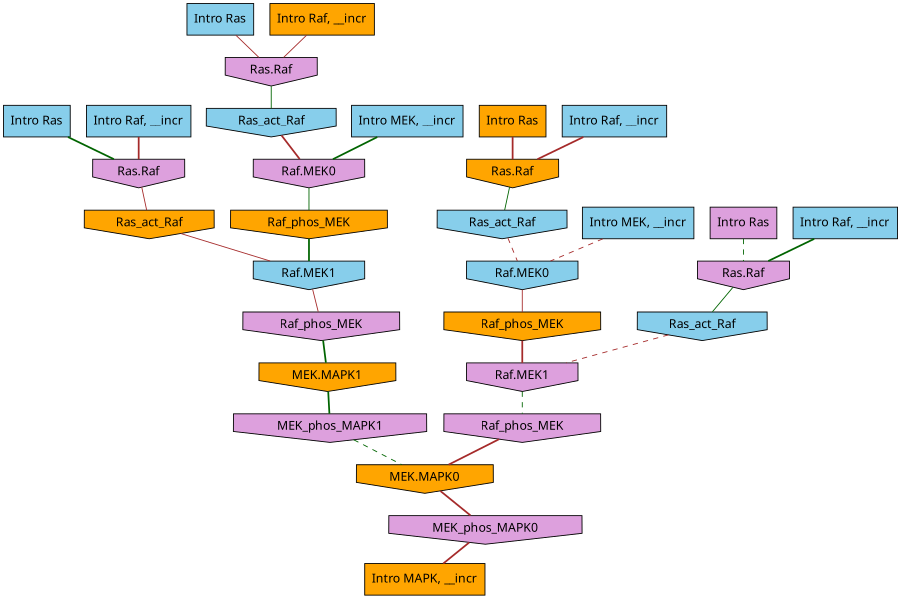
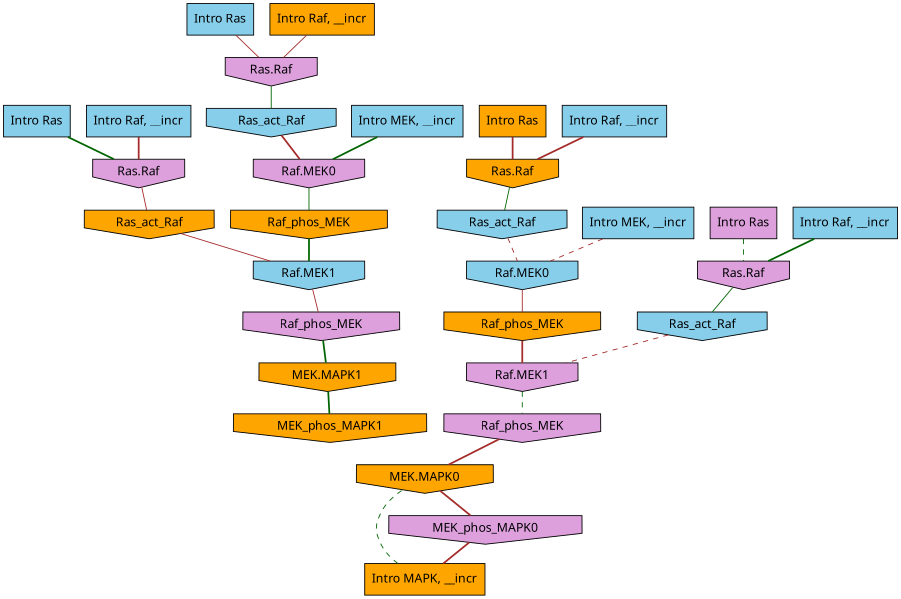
(330, 427) -> (330, 427)
(378, 452) -> (377, 525)
